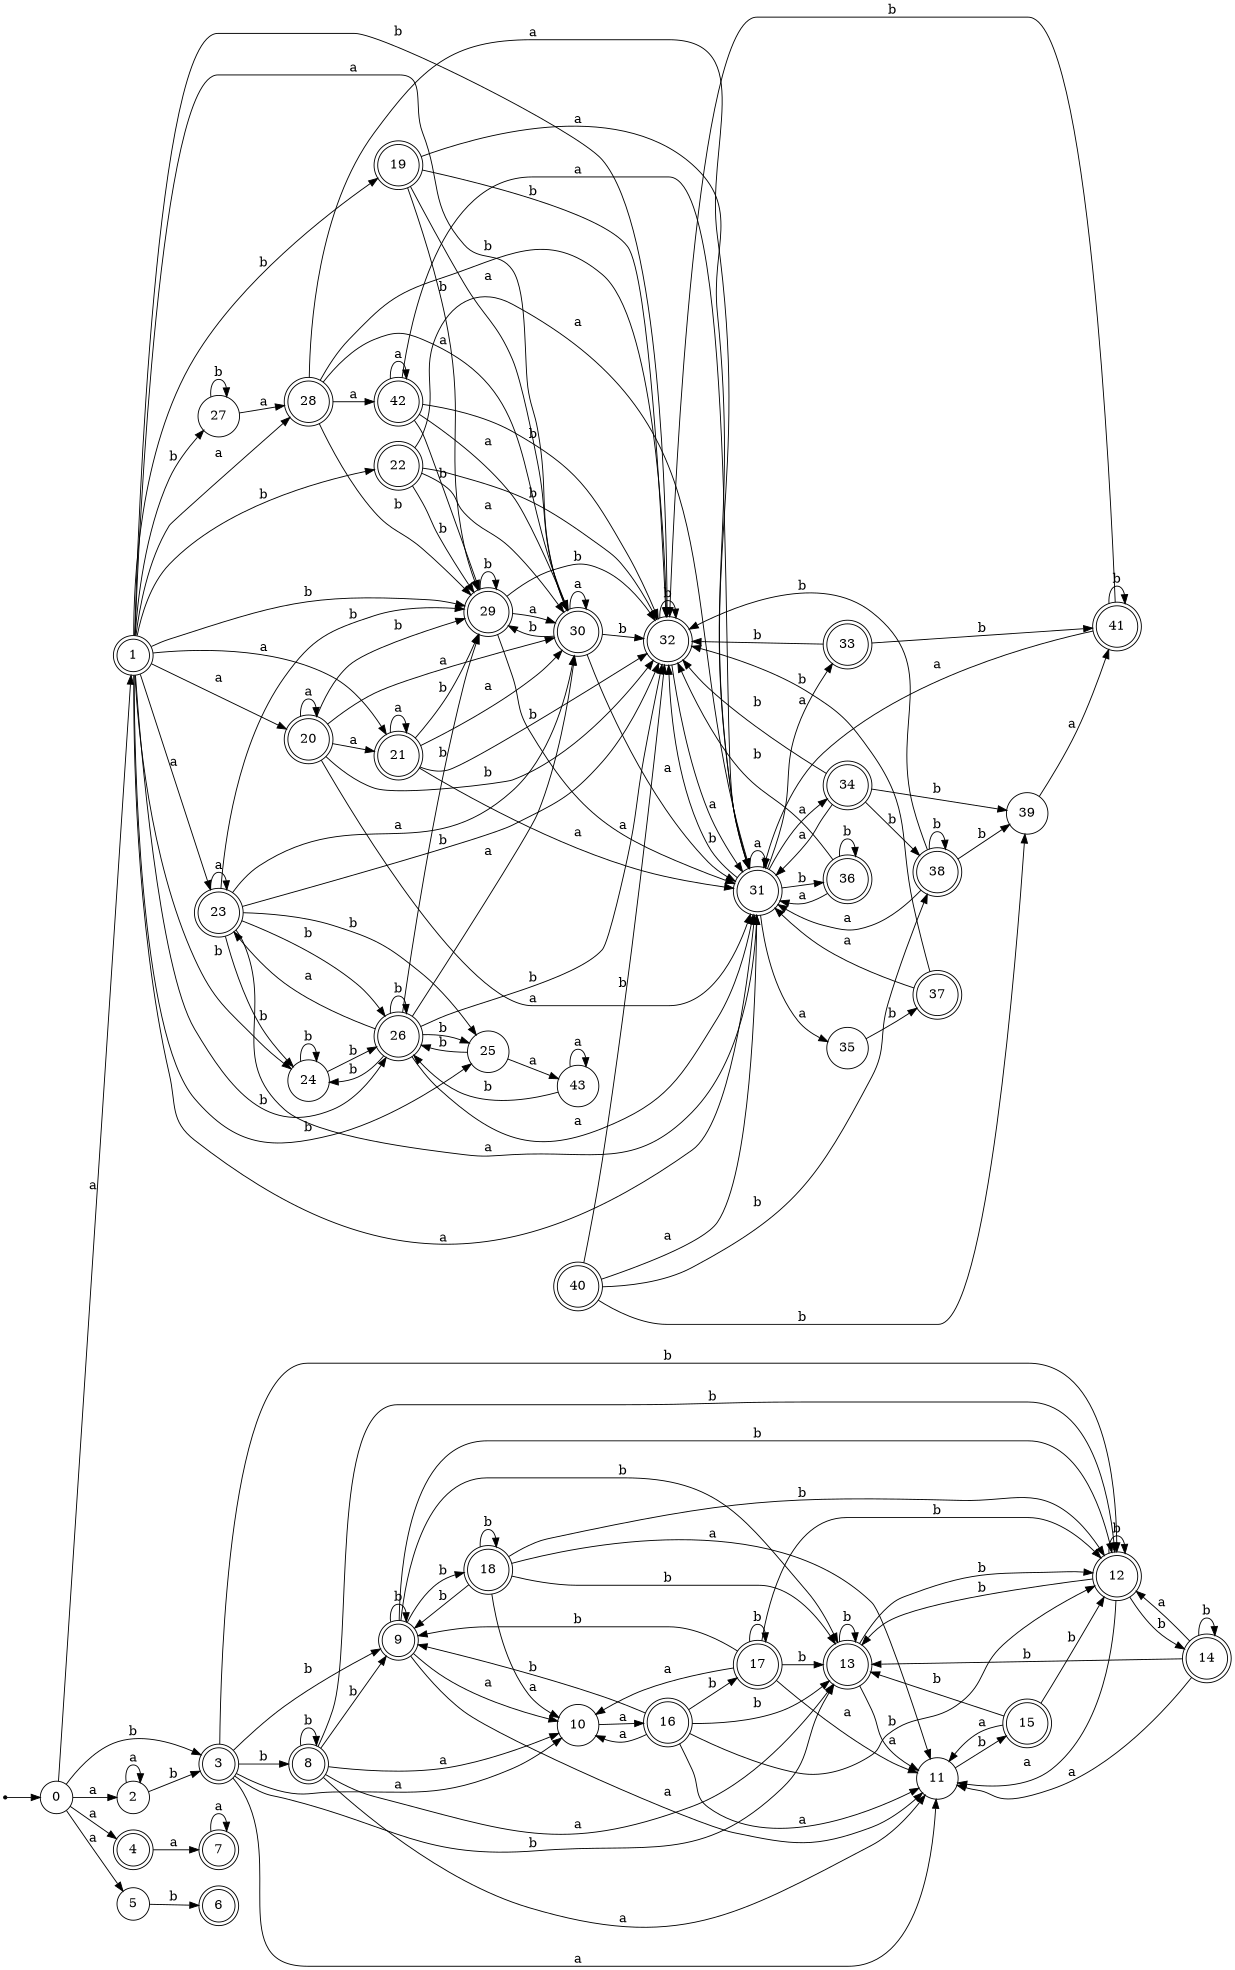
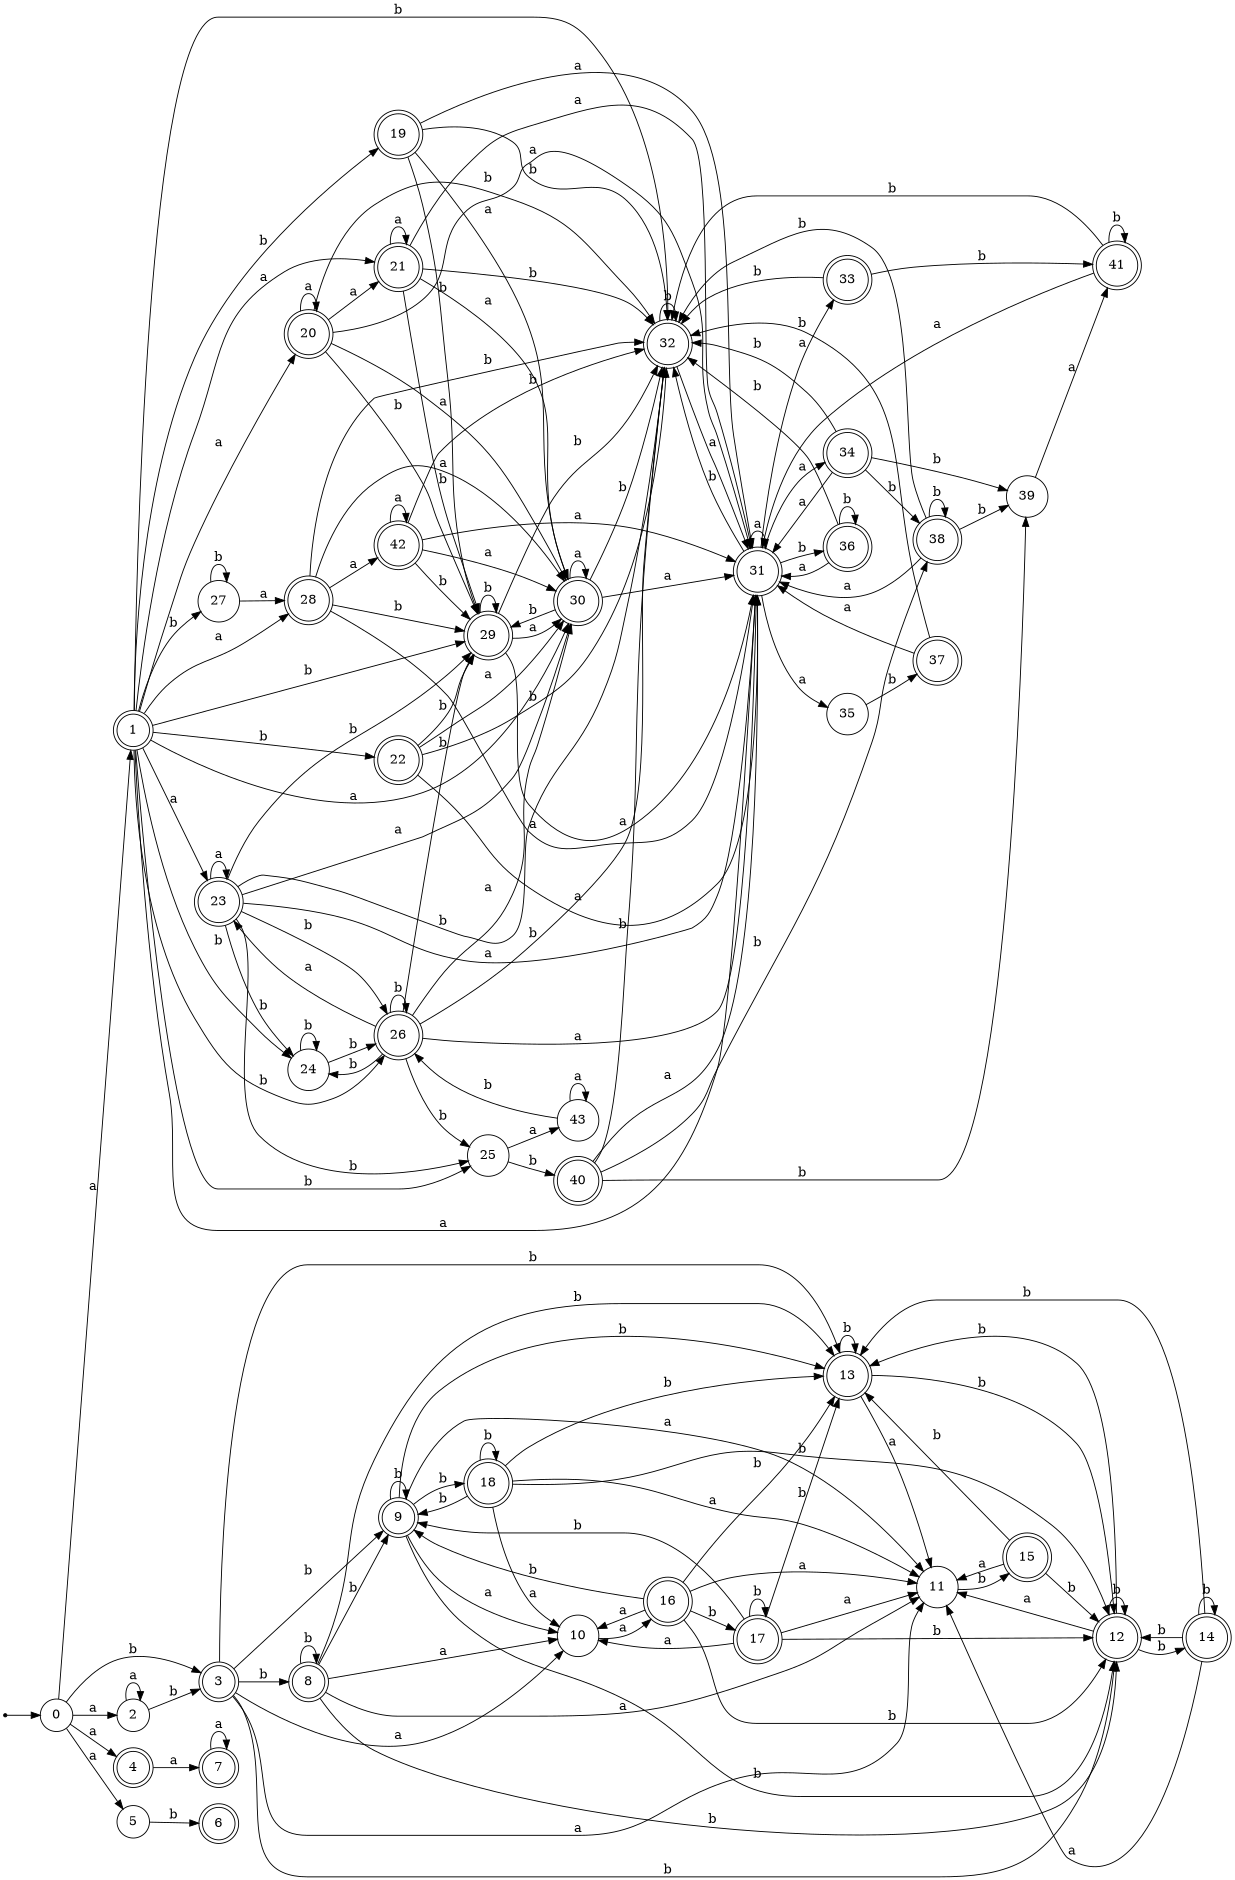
(449, 1051) -> (527, 1168)
(1162, 1603) -> (1162, 1631)
(578, 1825) -> (578, 1298)
